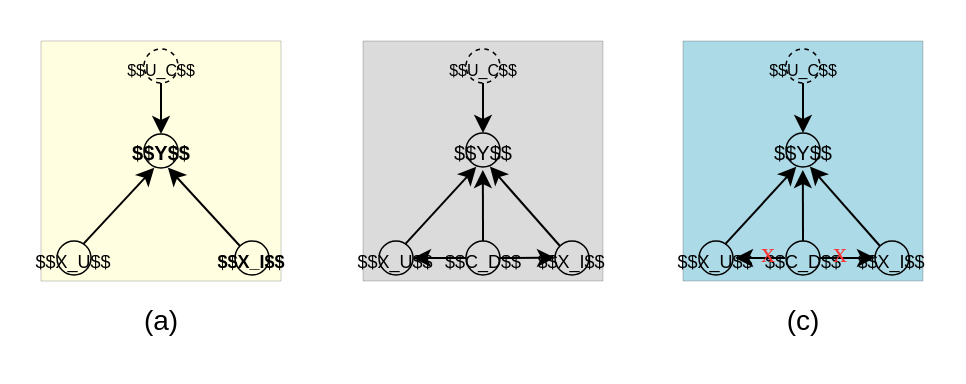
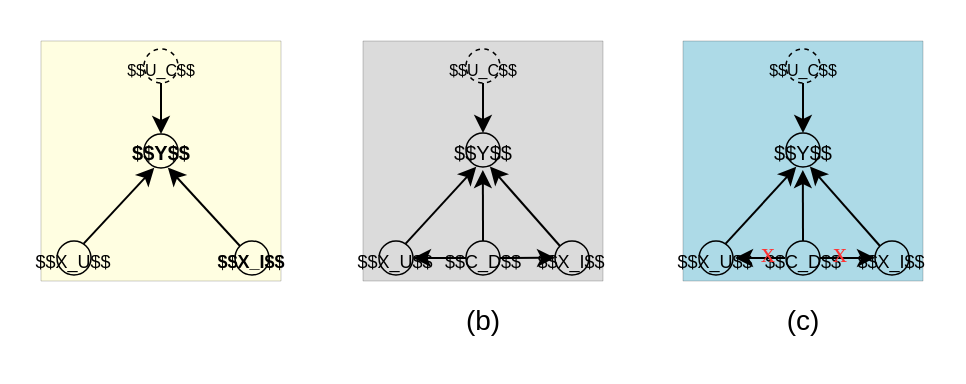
(161, 321) -> none
none -> (483, 321)
